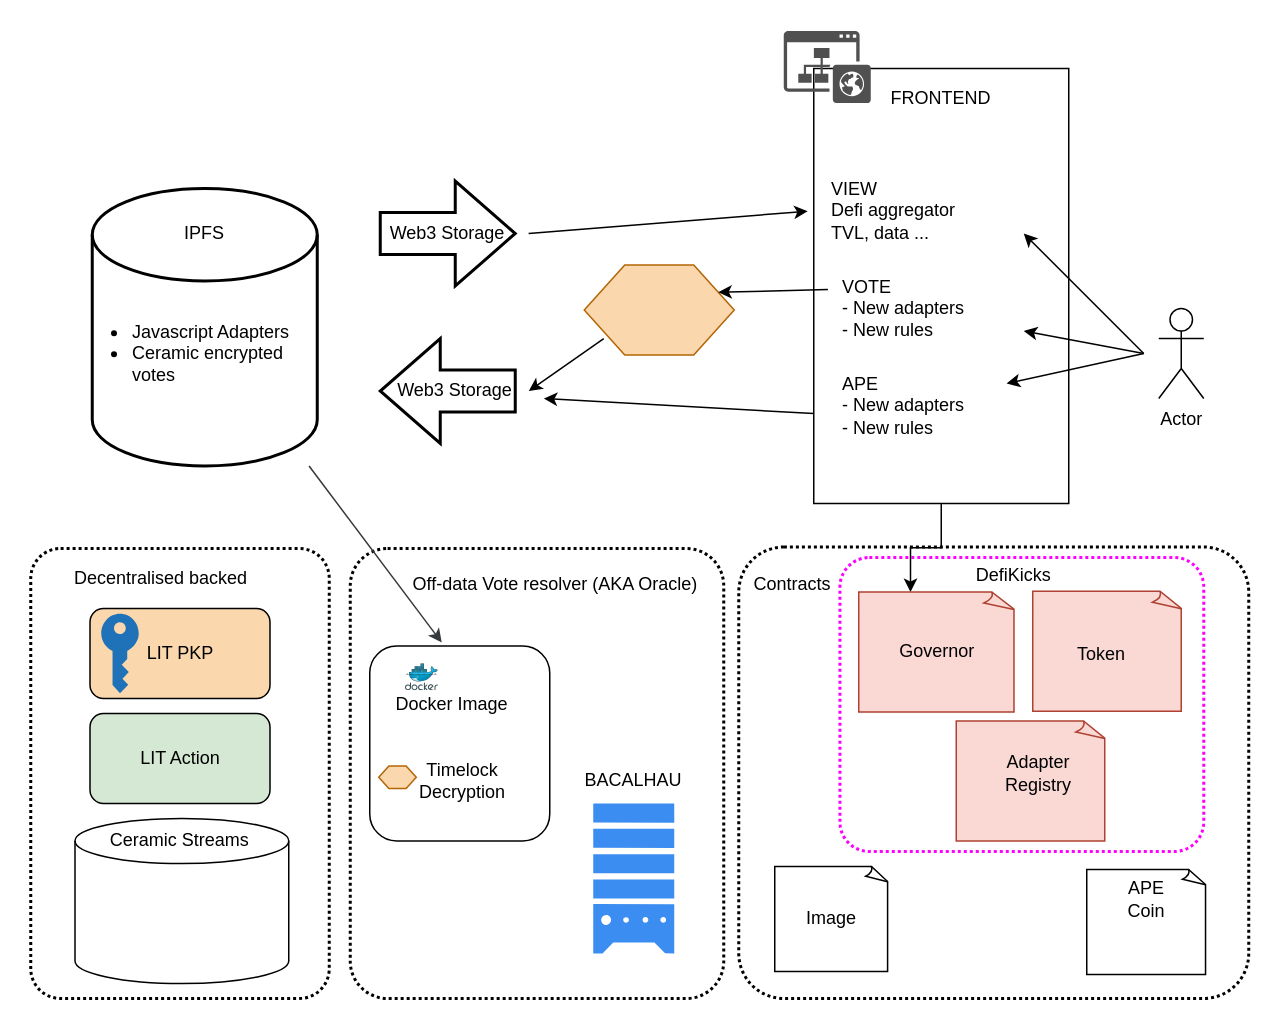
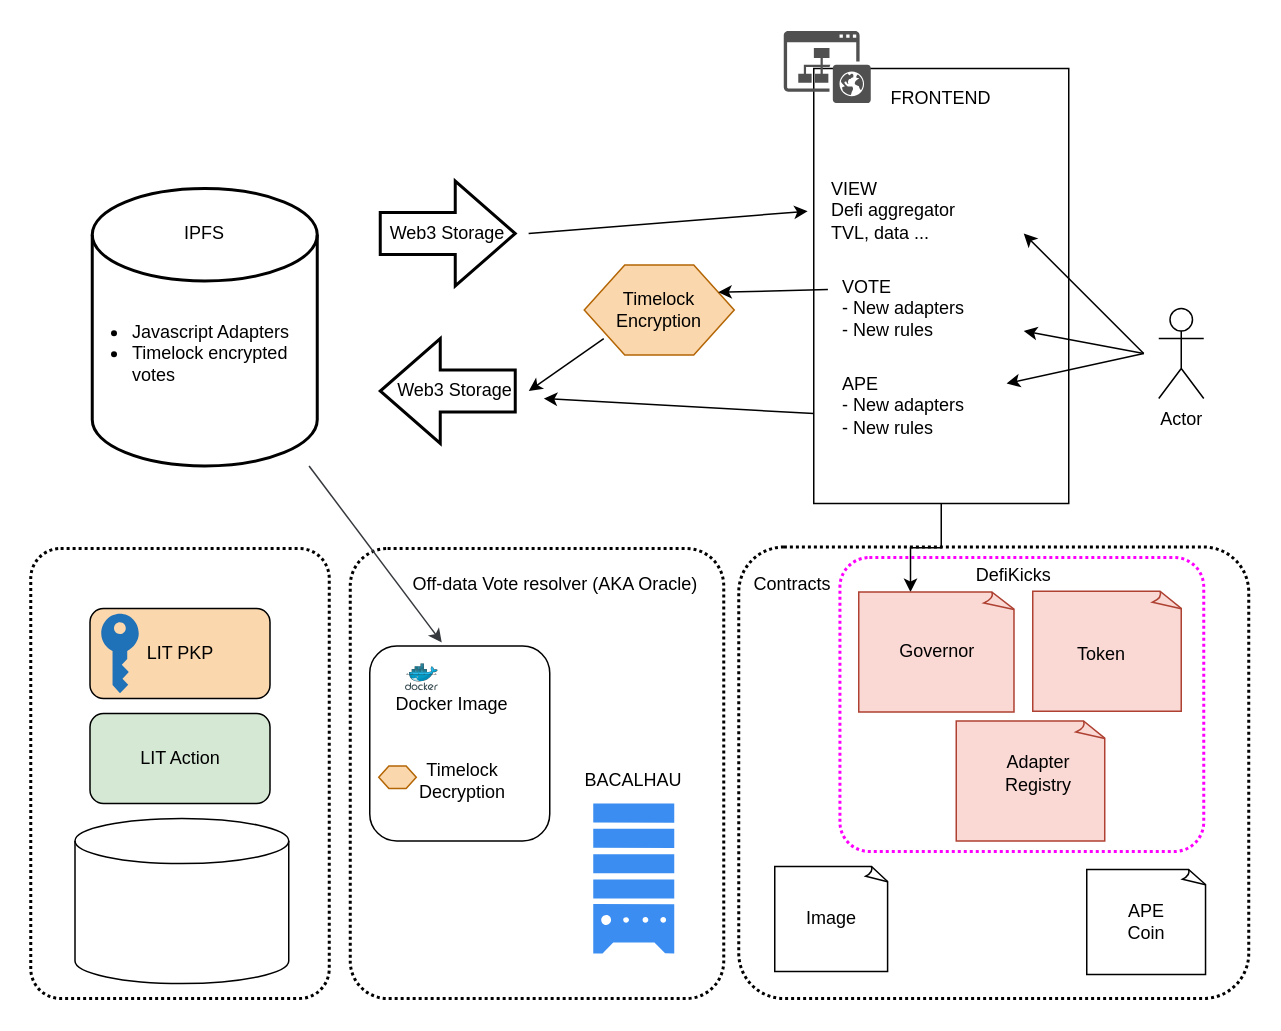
none -> (659, 310)
(182, 353) -> (184, 353)
(161, 578) -> none
(180, 841) -> none
(1147, 899) -> (1147, 922)
